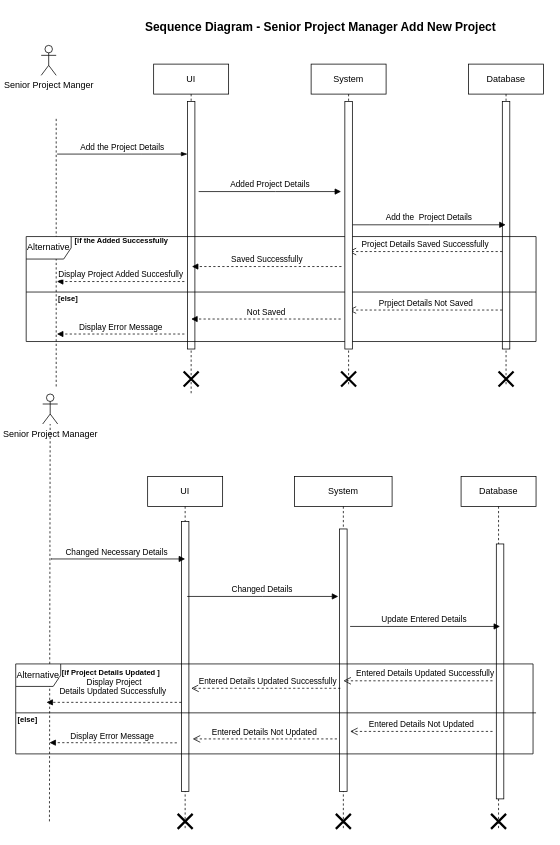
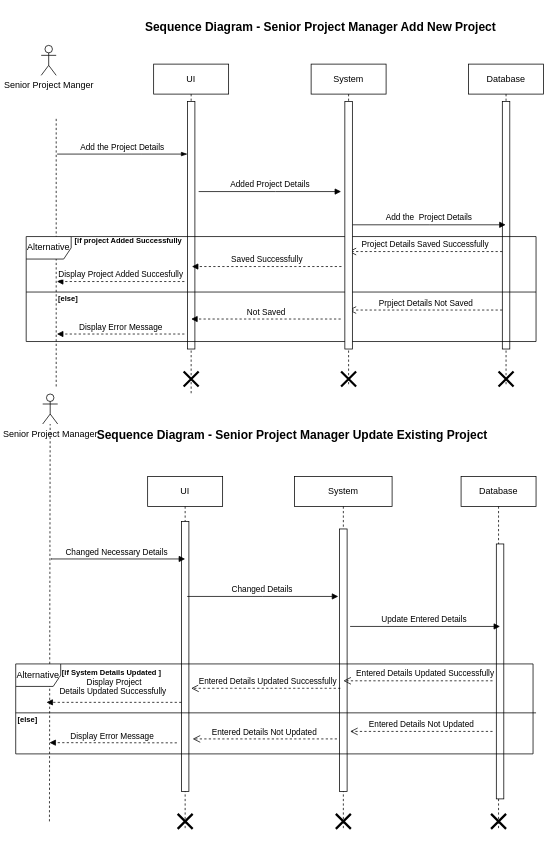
(130, 240) -> (130, 240)
none -> (292, 435)
(117, 672) -> (117, 672)
